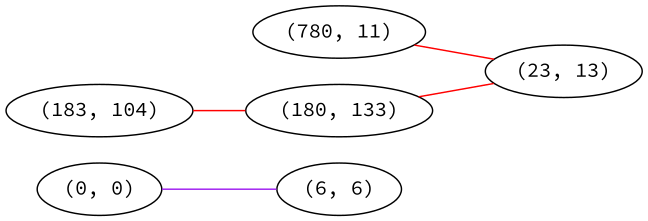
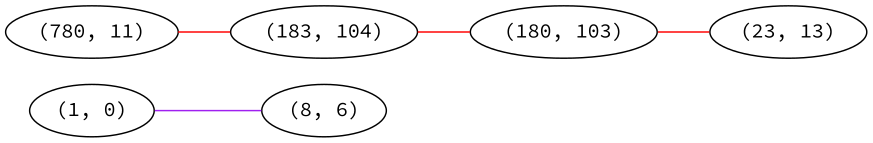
(454, 52) -> (204, 32)
(339, 111) -> (564, 32)
(99, 189) -> (92, 111)
(339, 189) -> (324, 111)
